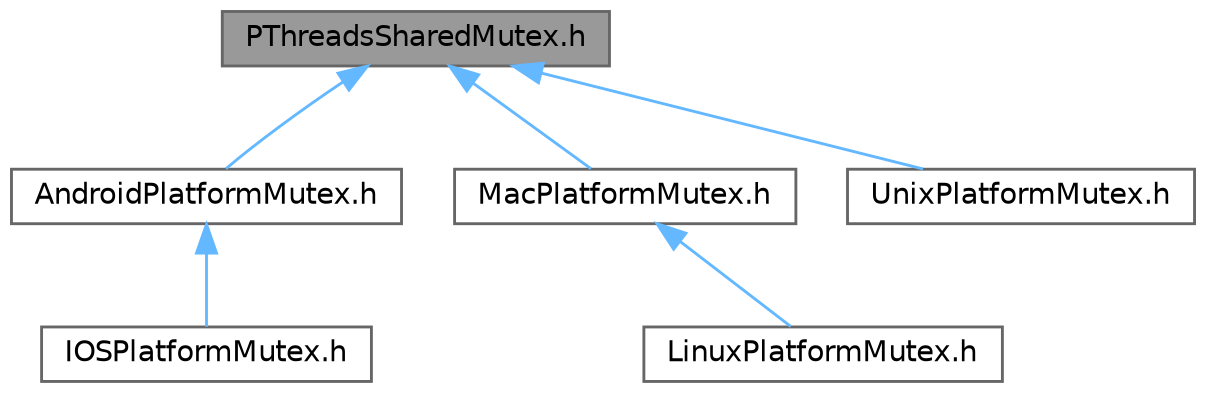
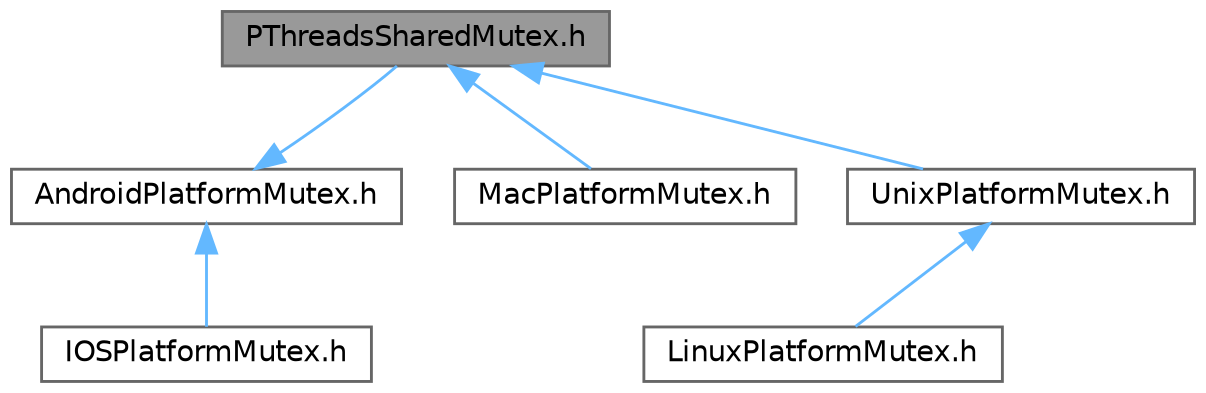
(283, 124) -> (340, 111)
(735, 284) -> (911, 284)
